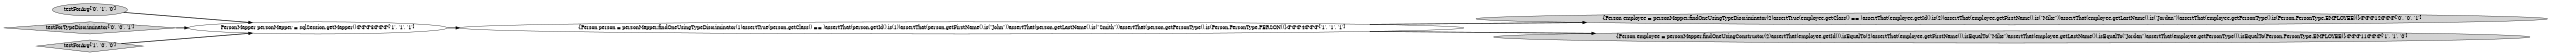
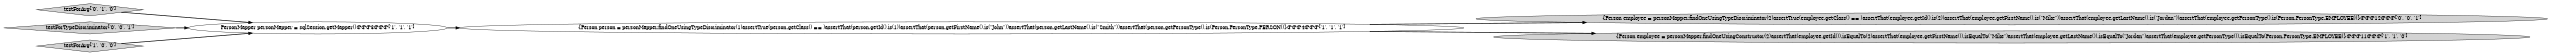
(90, 10) -> (90, 10)
